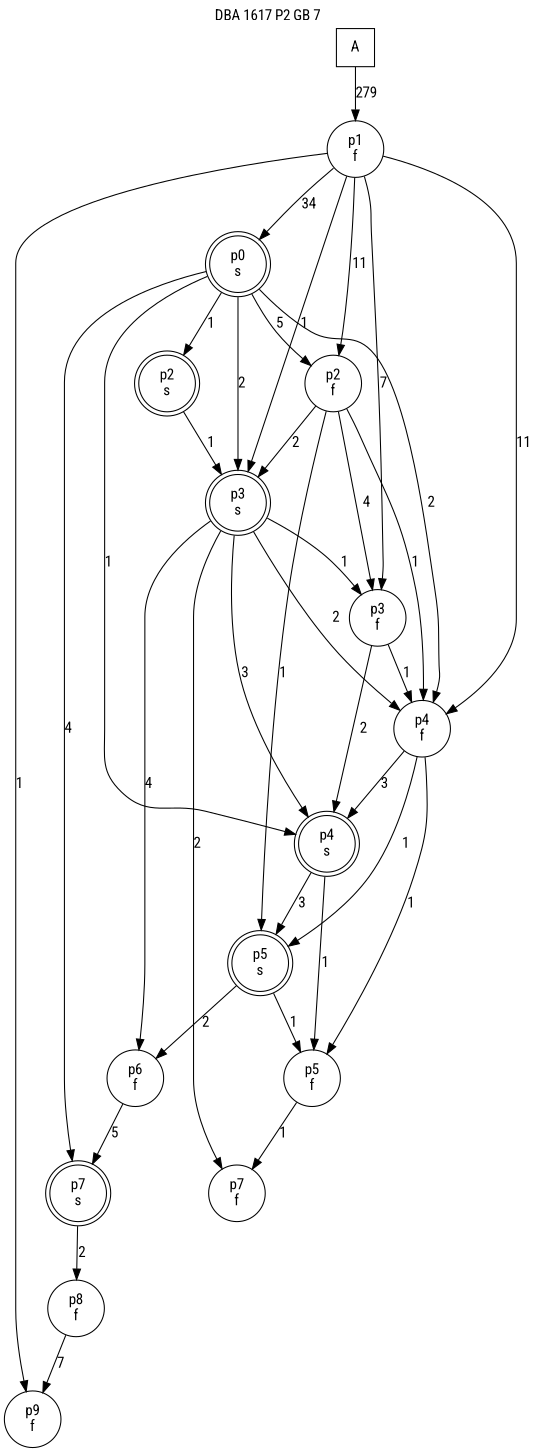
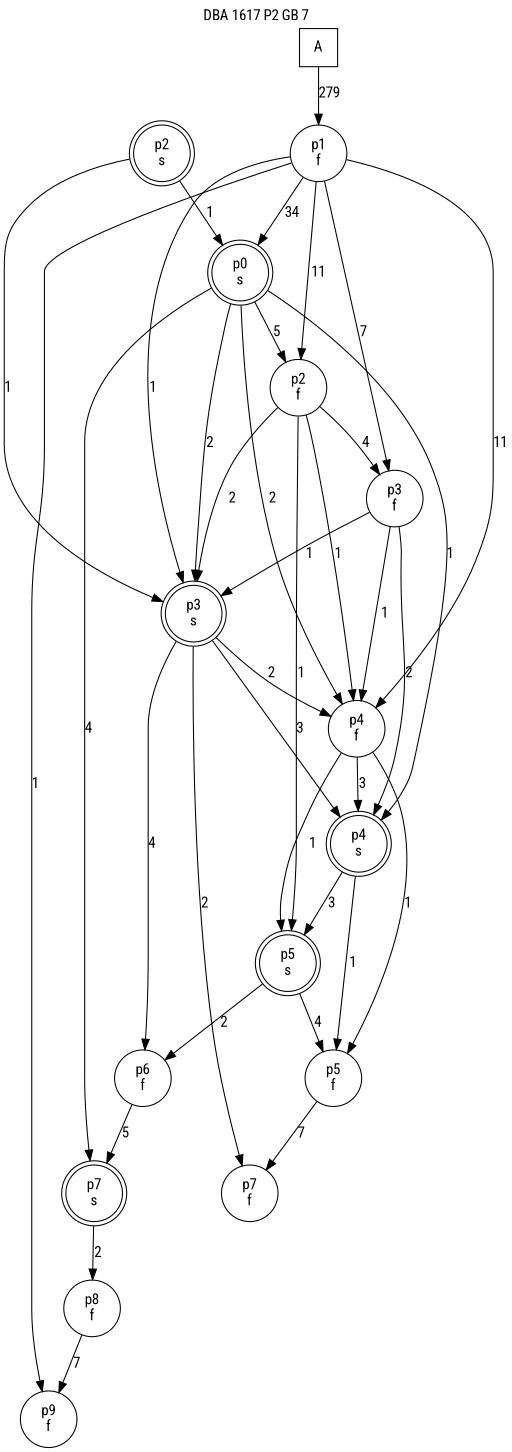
(205, 319) -> (198, 209)
(315, 547) -> (306, 546)
(294, 1023) -> (318, 1023)
(283, 1134) -> (301, 1134)
